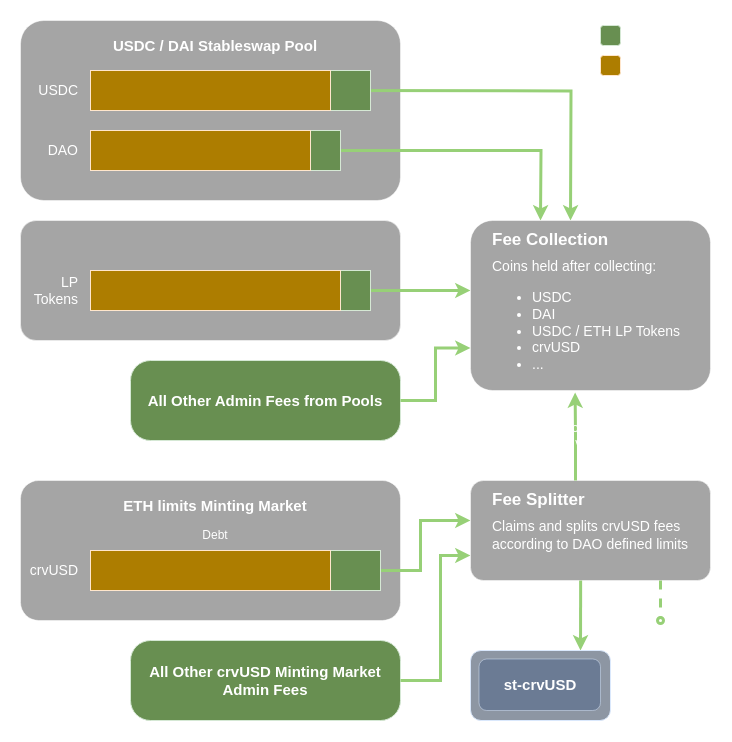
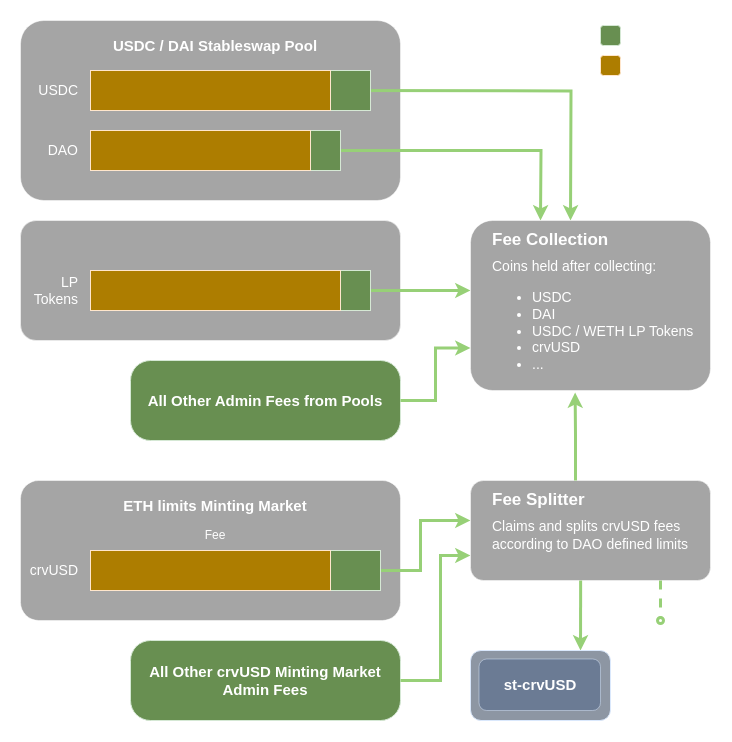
(593, 312) -> (593, 312)
(616, 436) -> (636, 436)
(216, 536) -> (216, 536)
